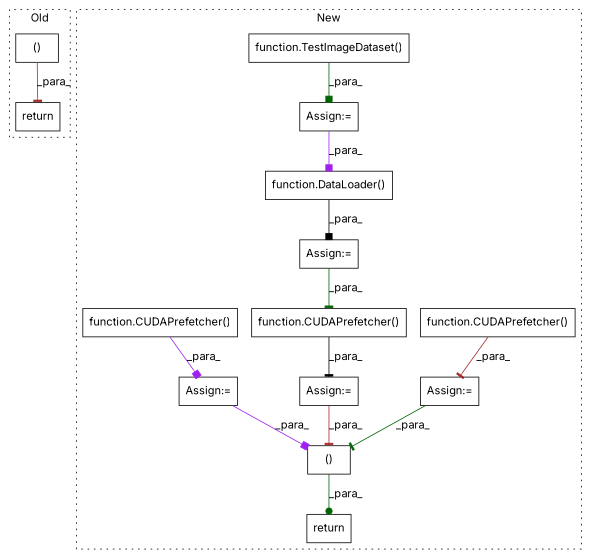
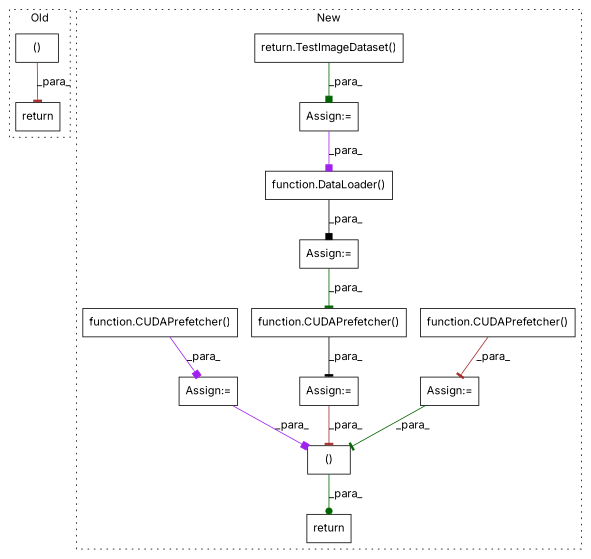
(329, 48) -> (329, 48)
